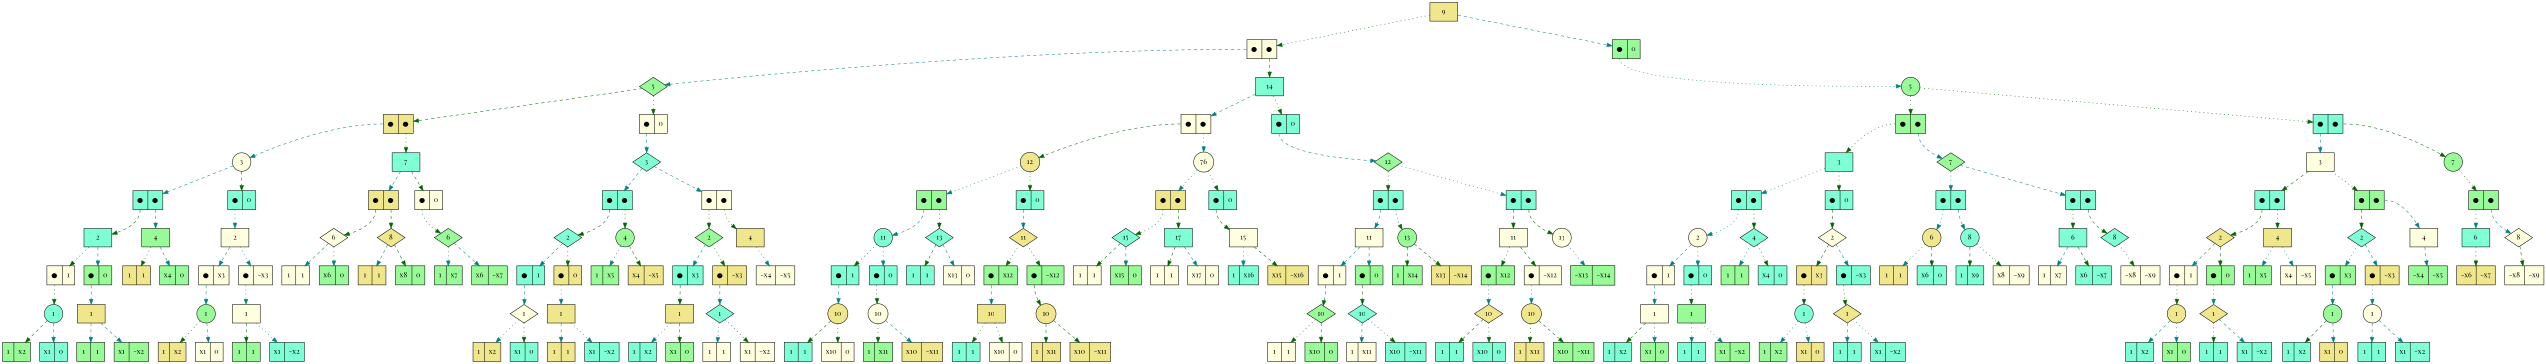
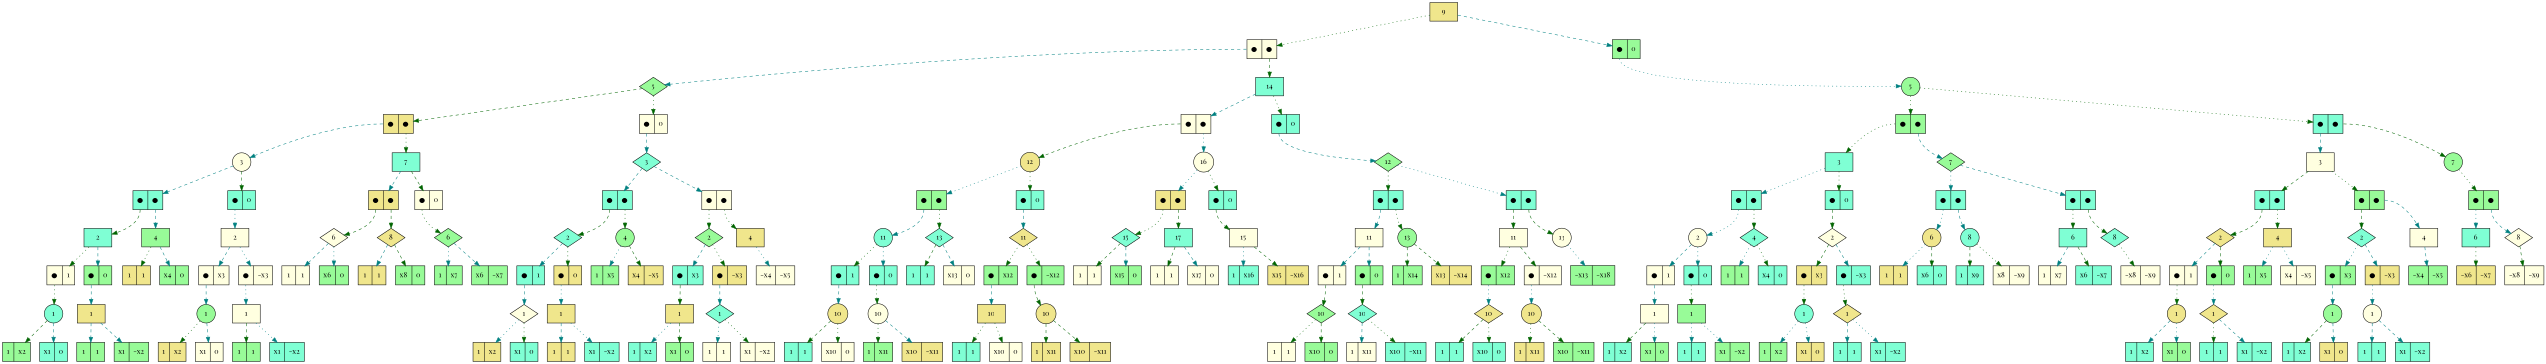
(1204, 162) -> (1204, 162)
(1604, 275) -> (1604, 275)
